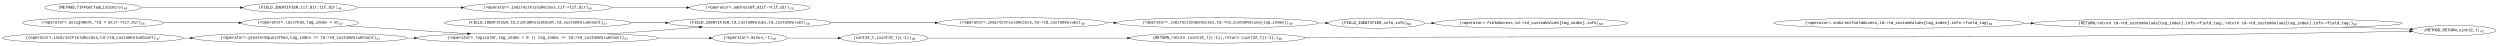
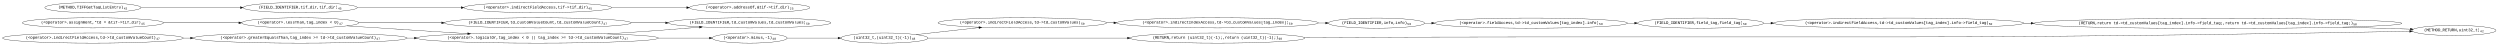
none -> (400, 23)
(883, 23) -> (948, 31)
none -> (1701, 23)
